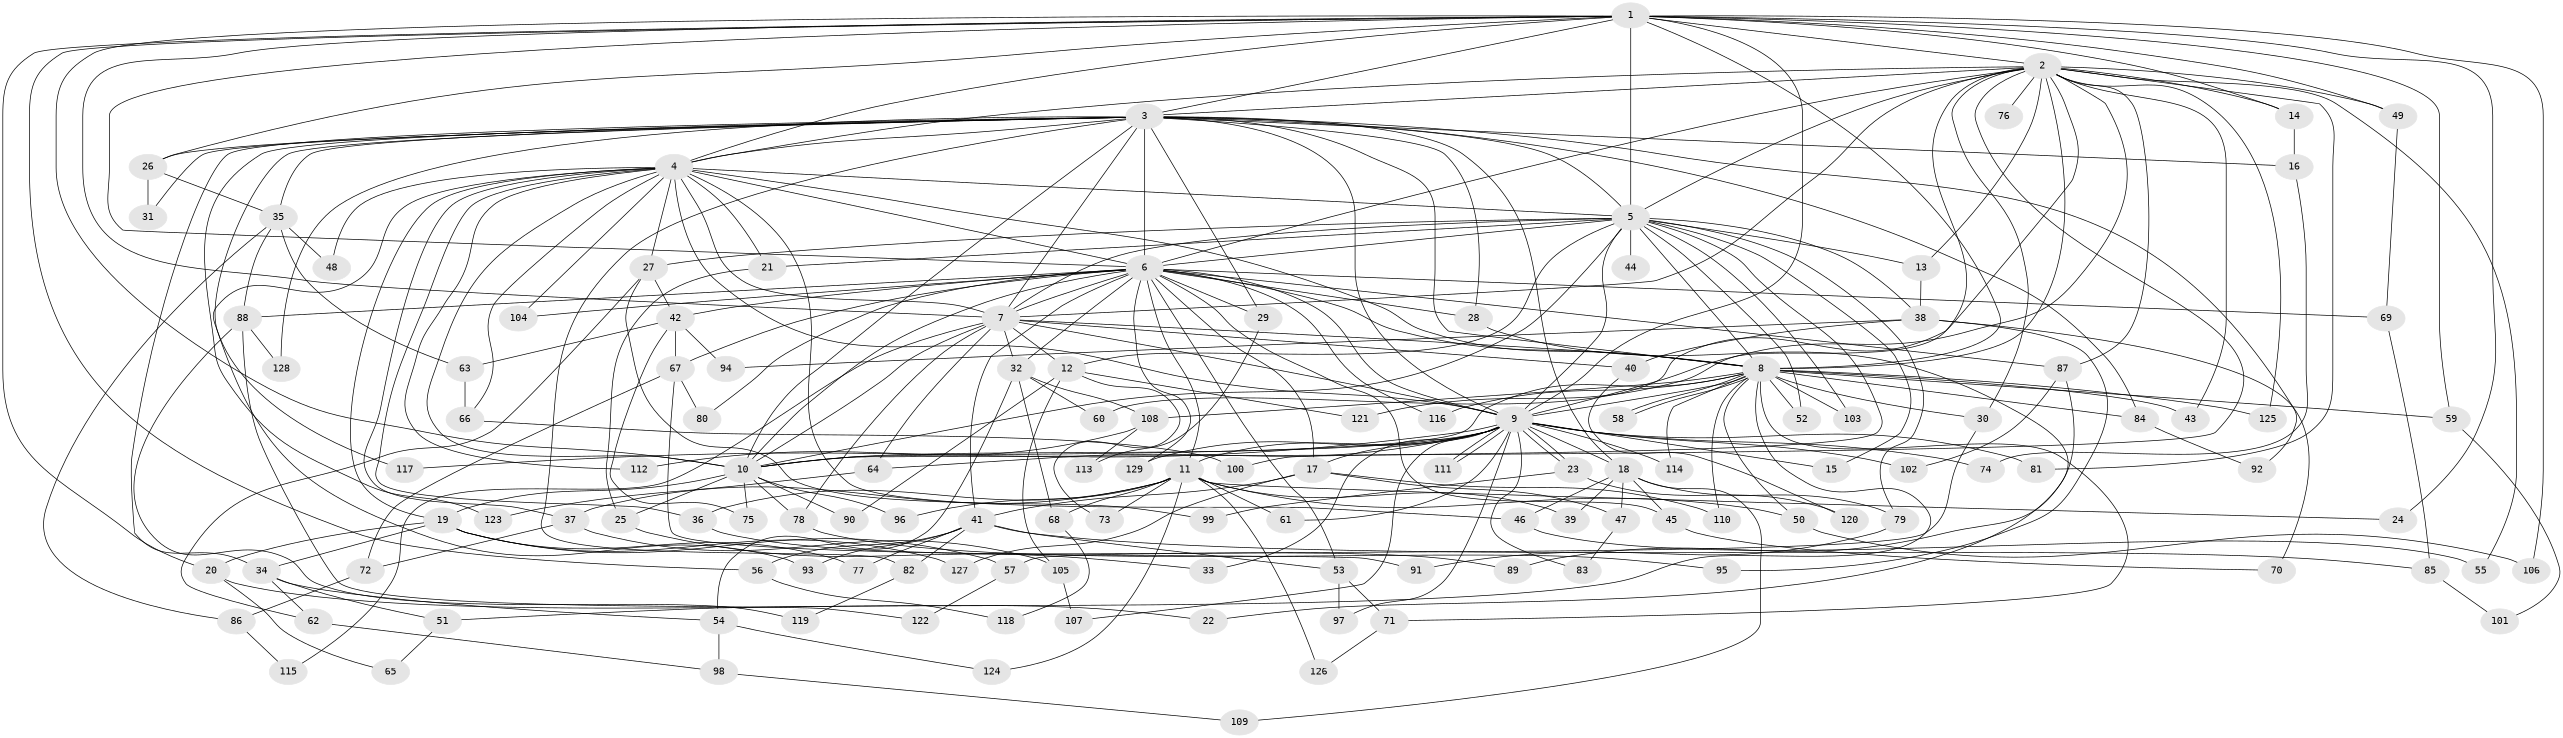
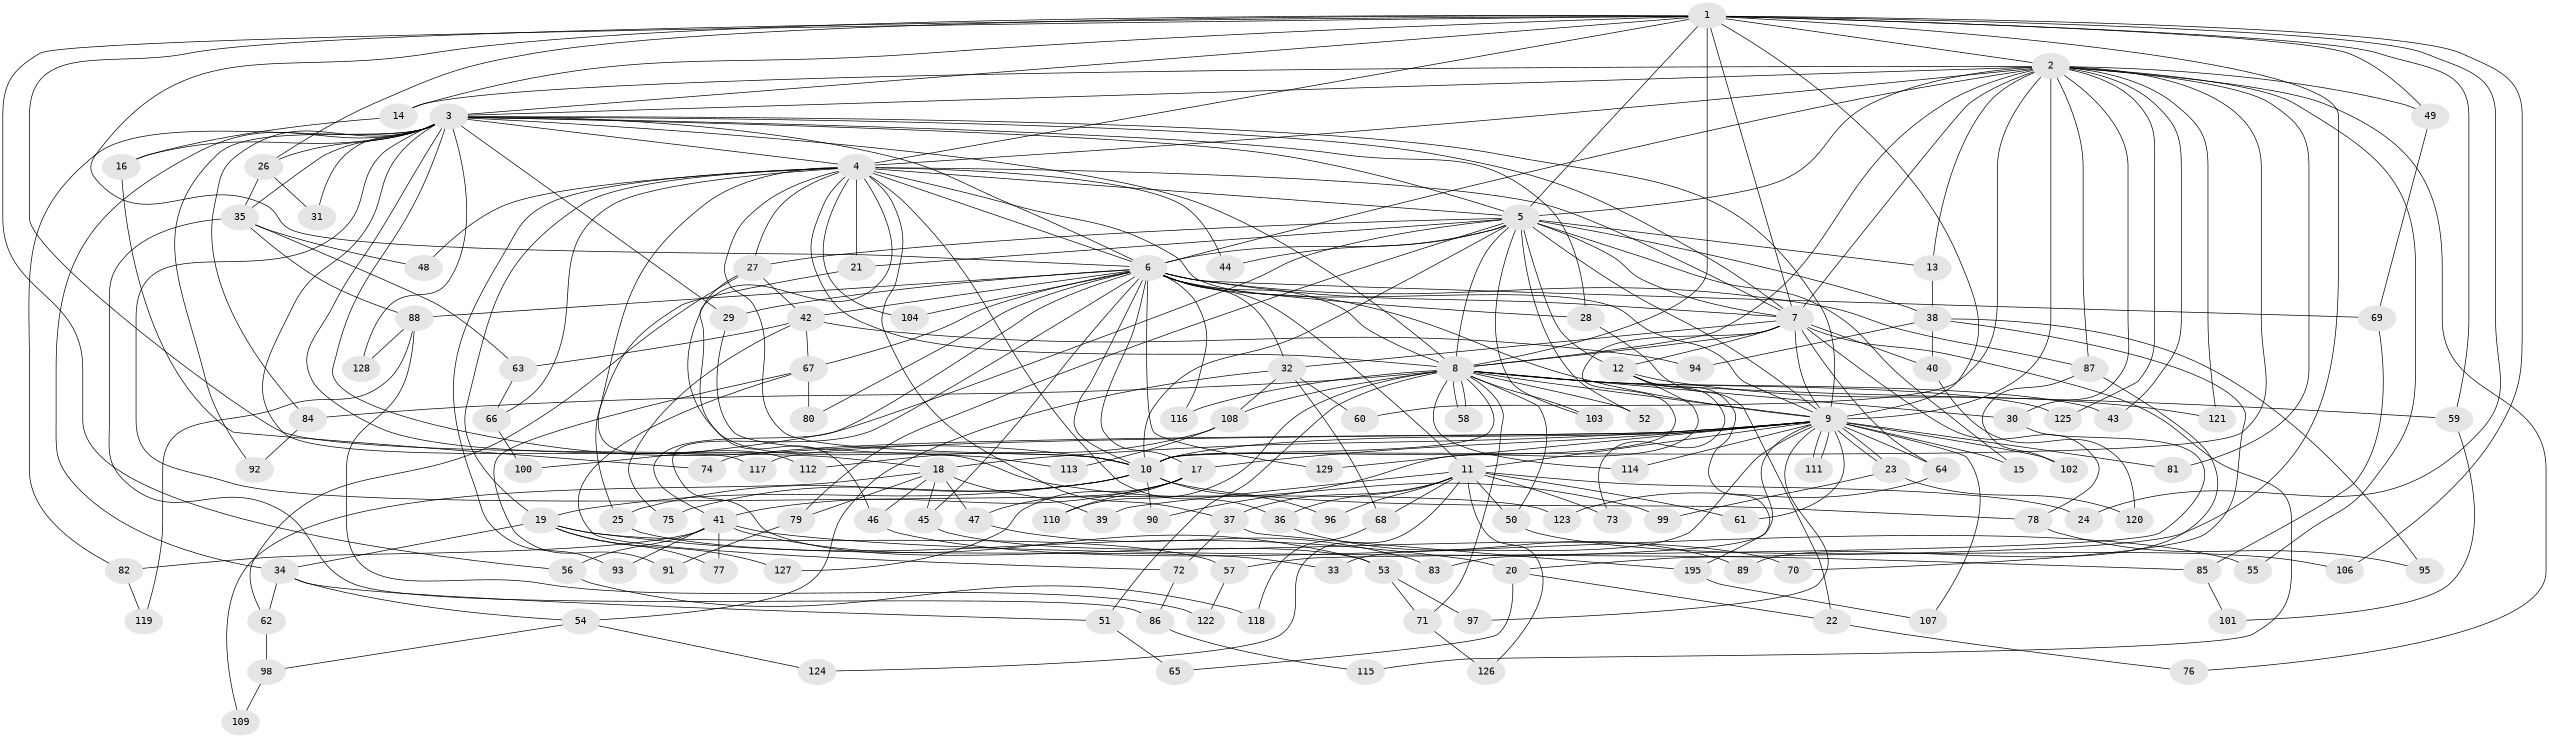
none -> (1063, 178)
(1060, 571) -> (1692, 571)
none -> (1986, 646)
